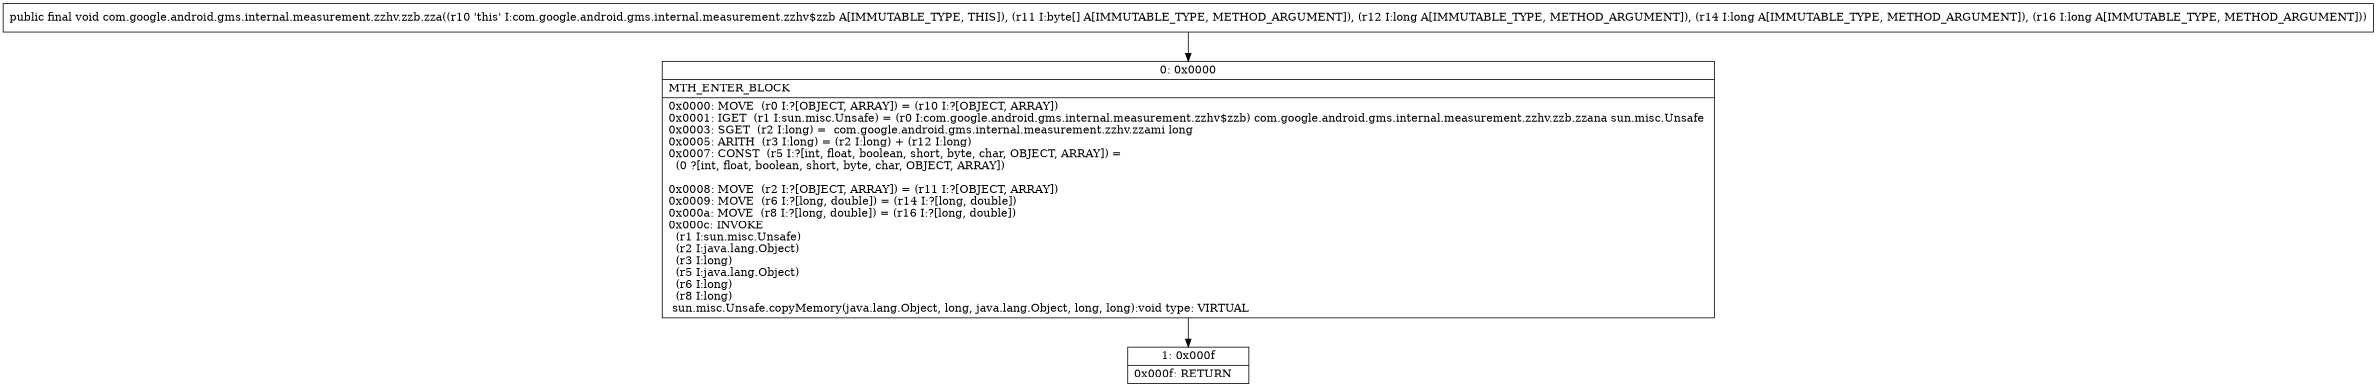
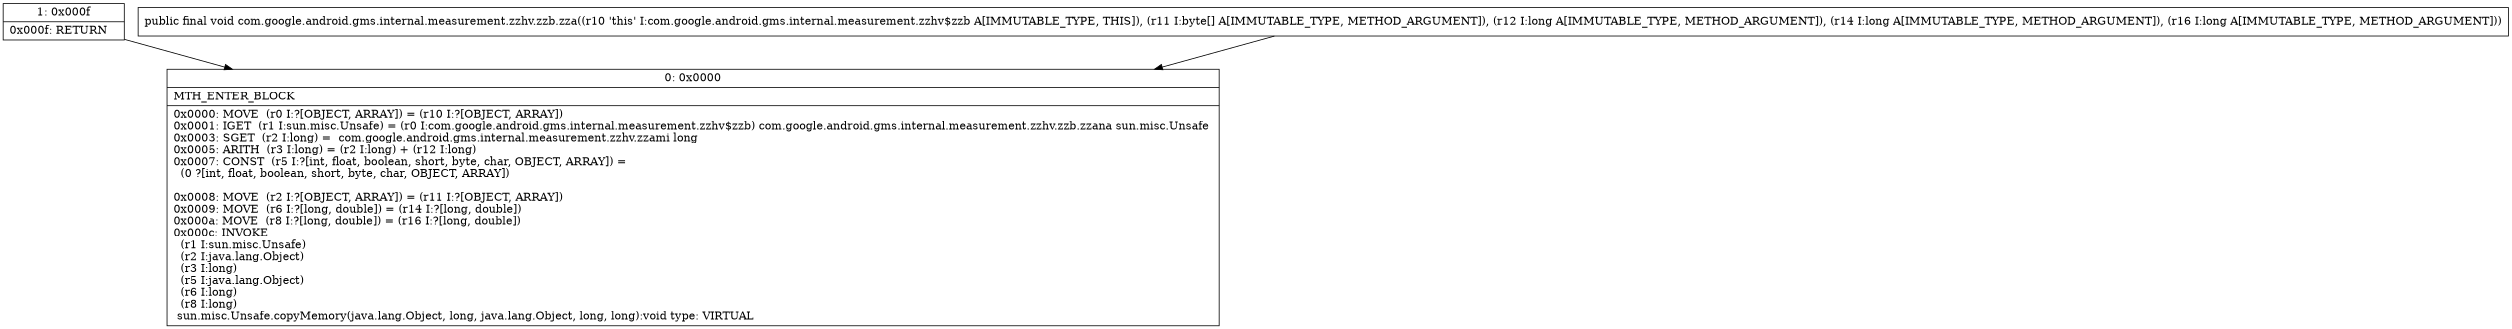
(1188, 328) -> (174, 53)
